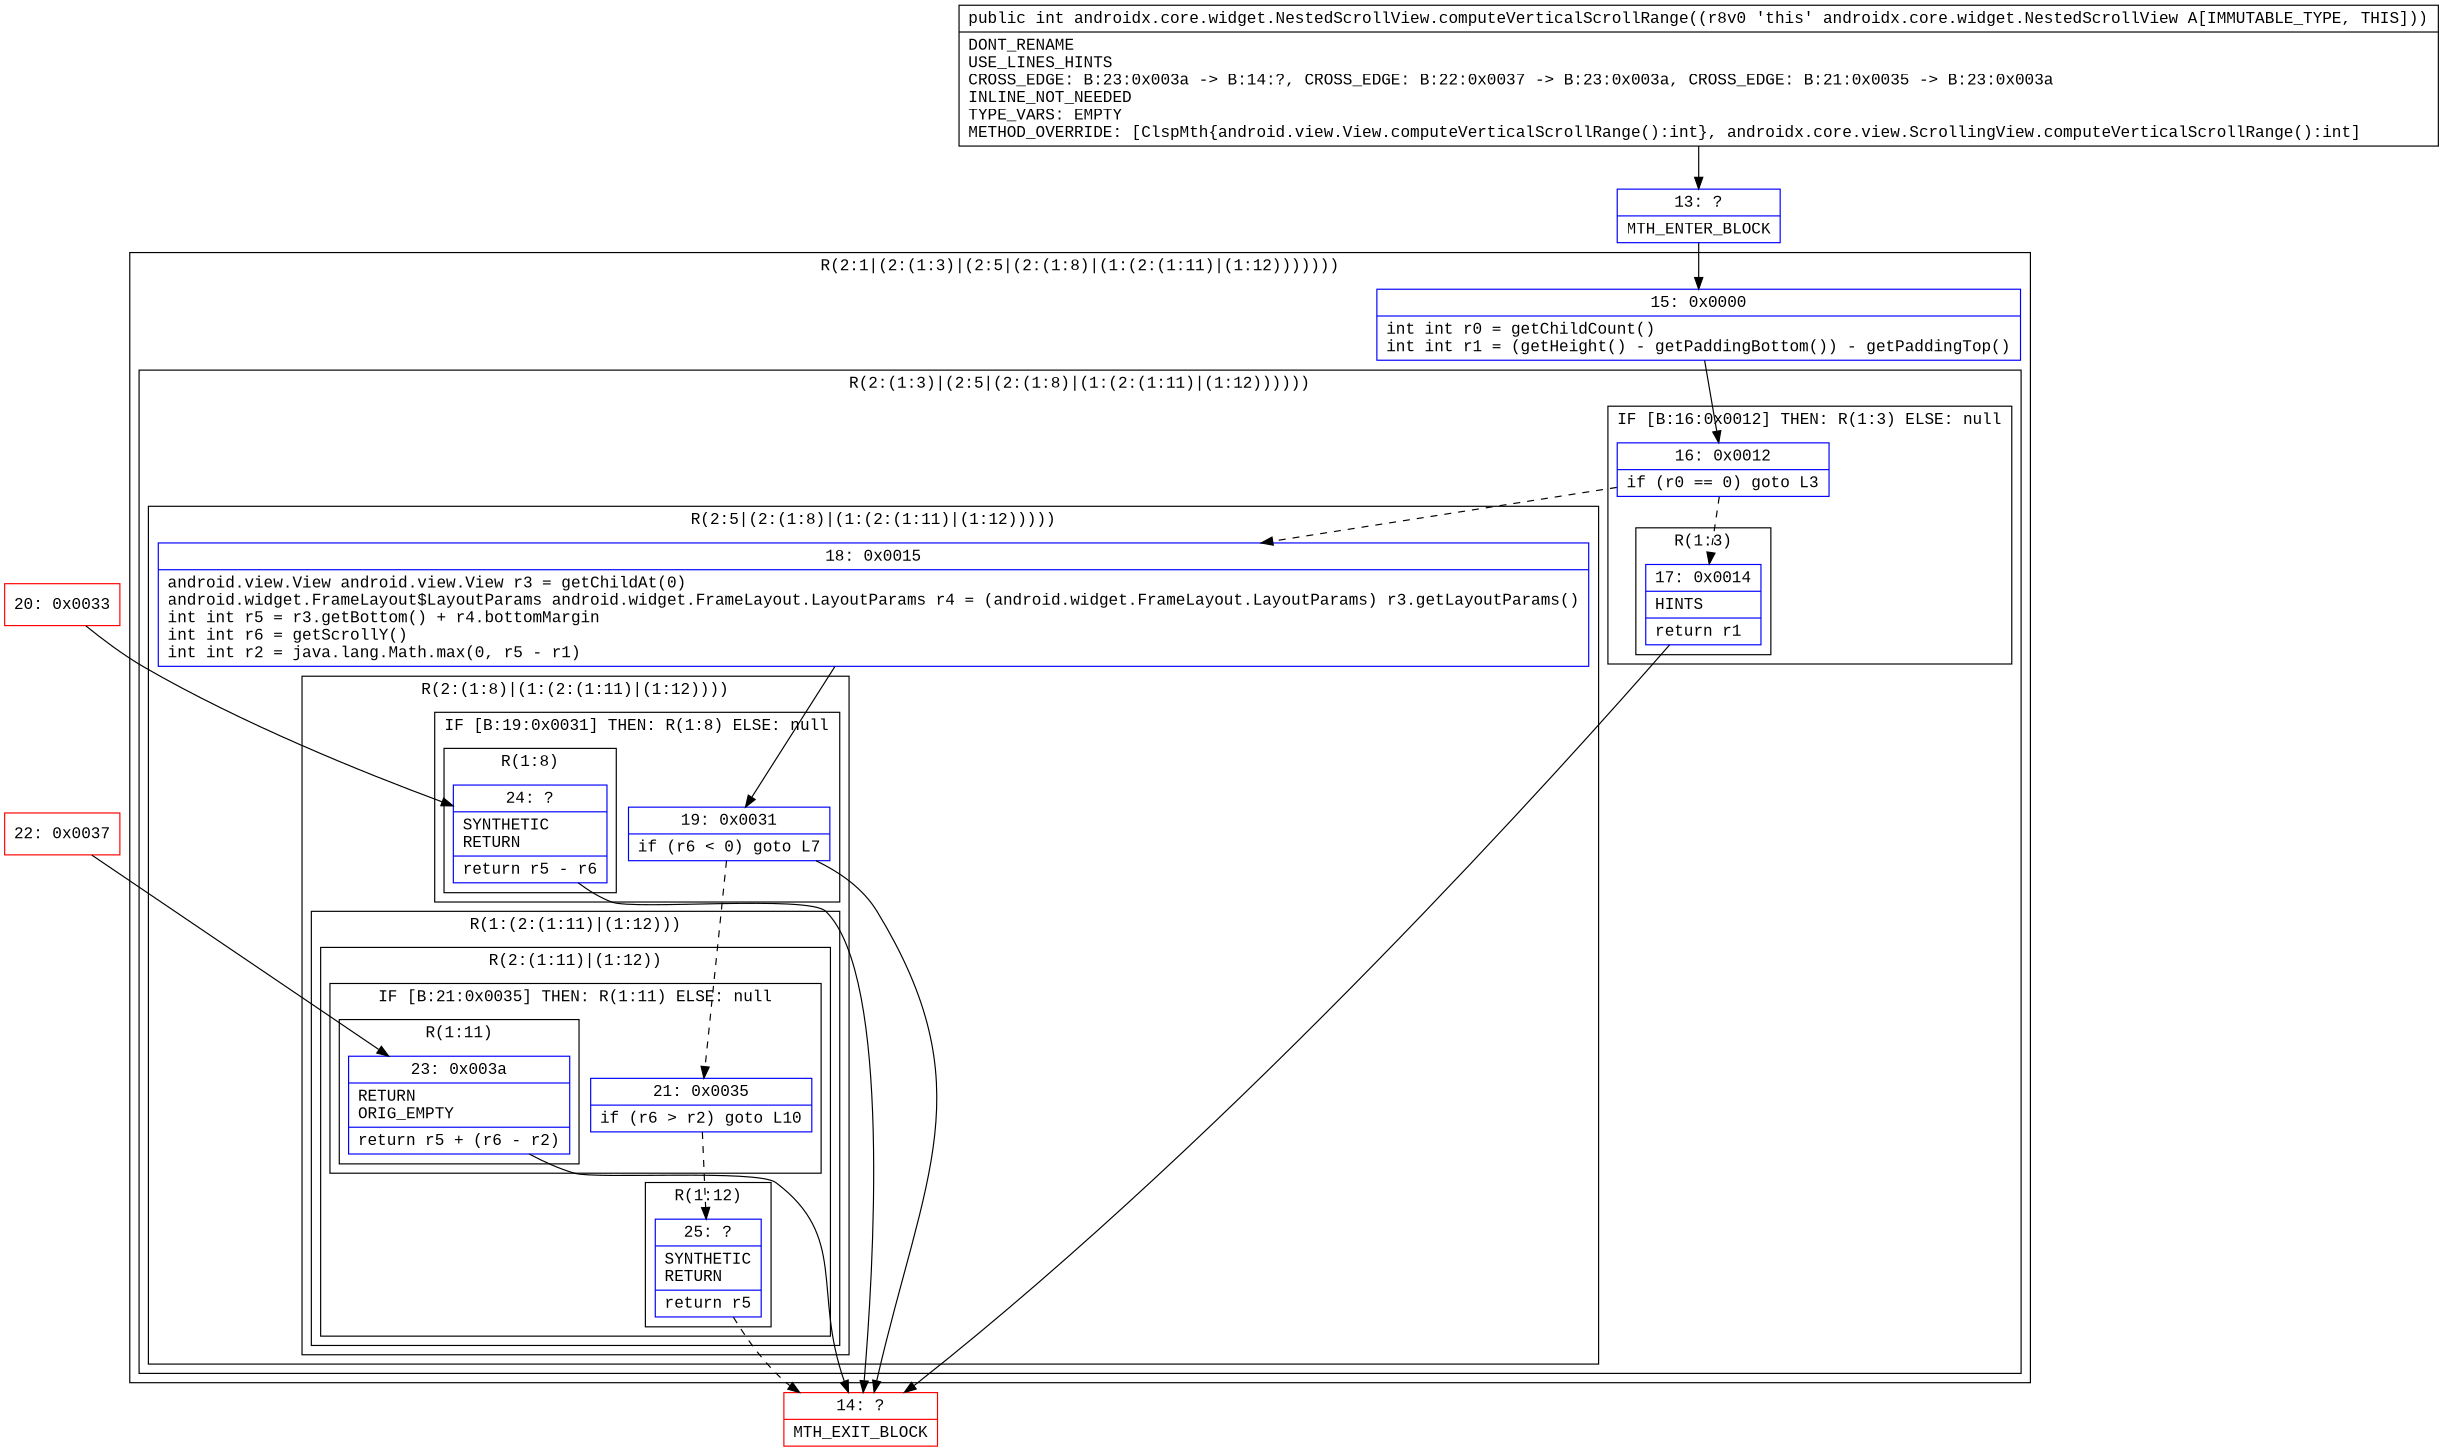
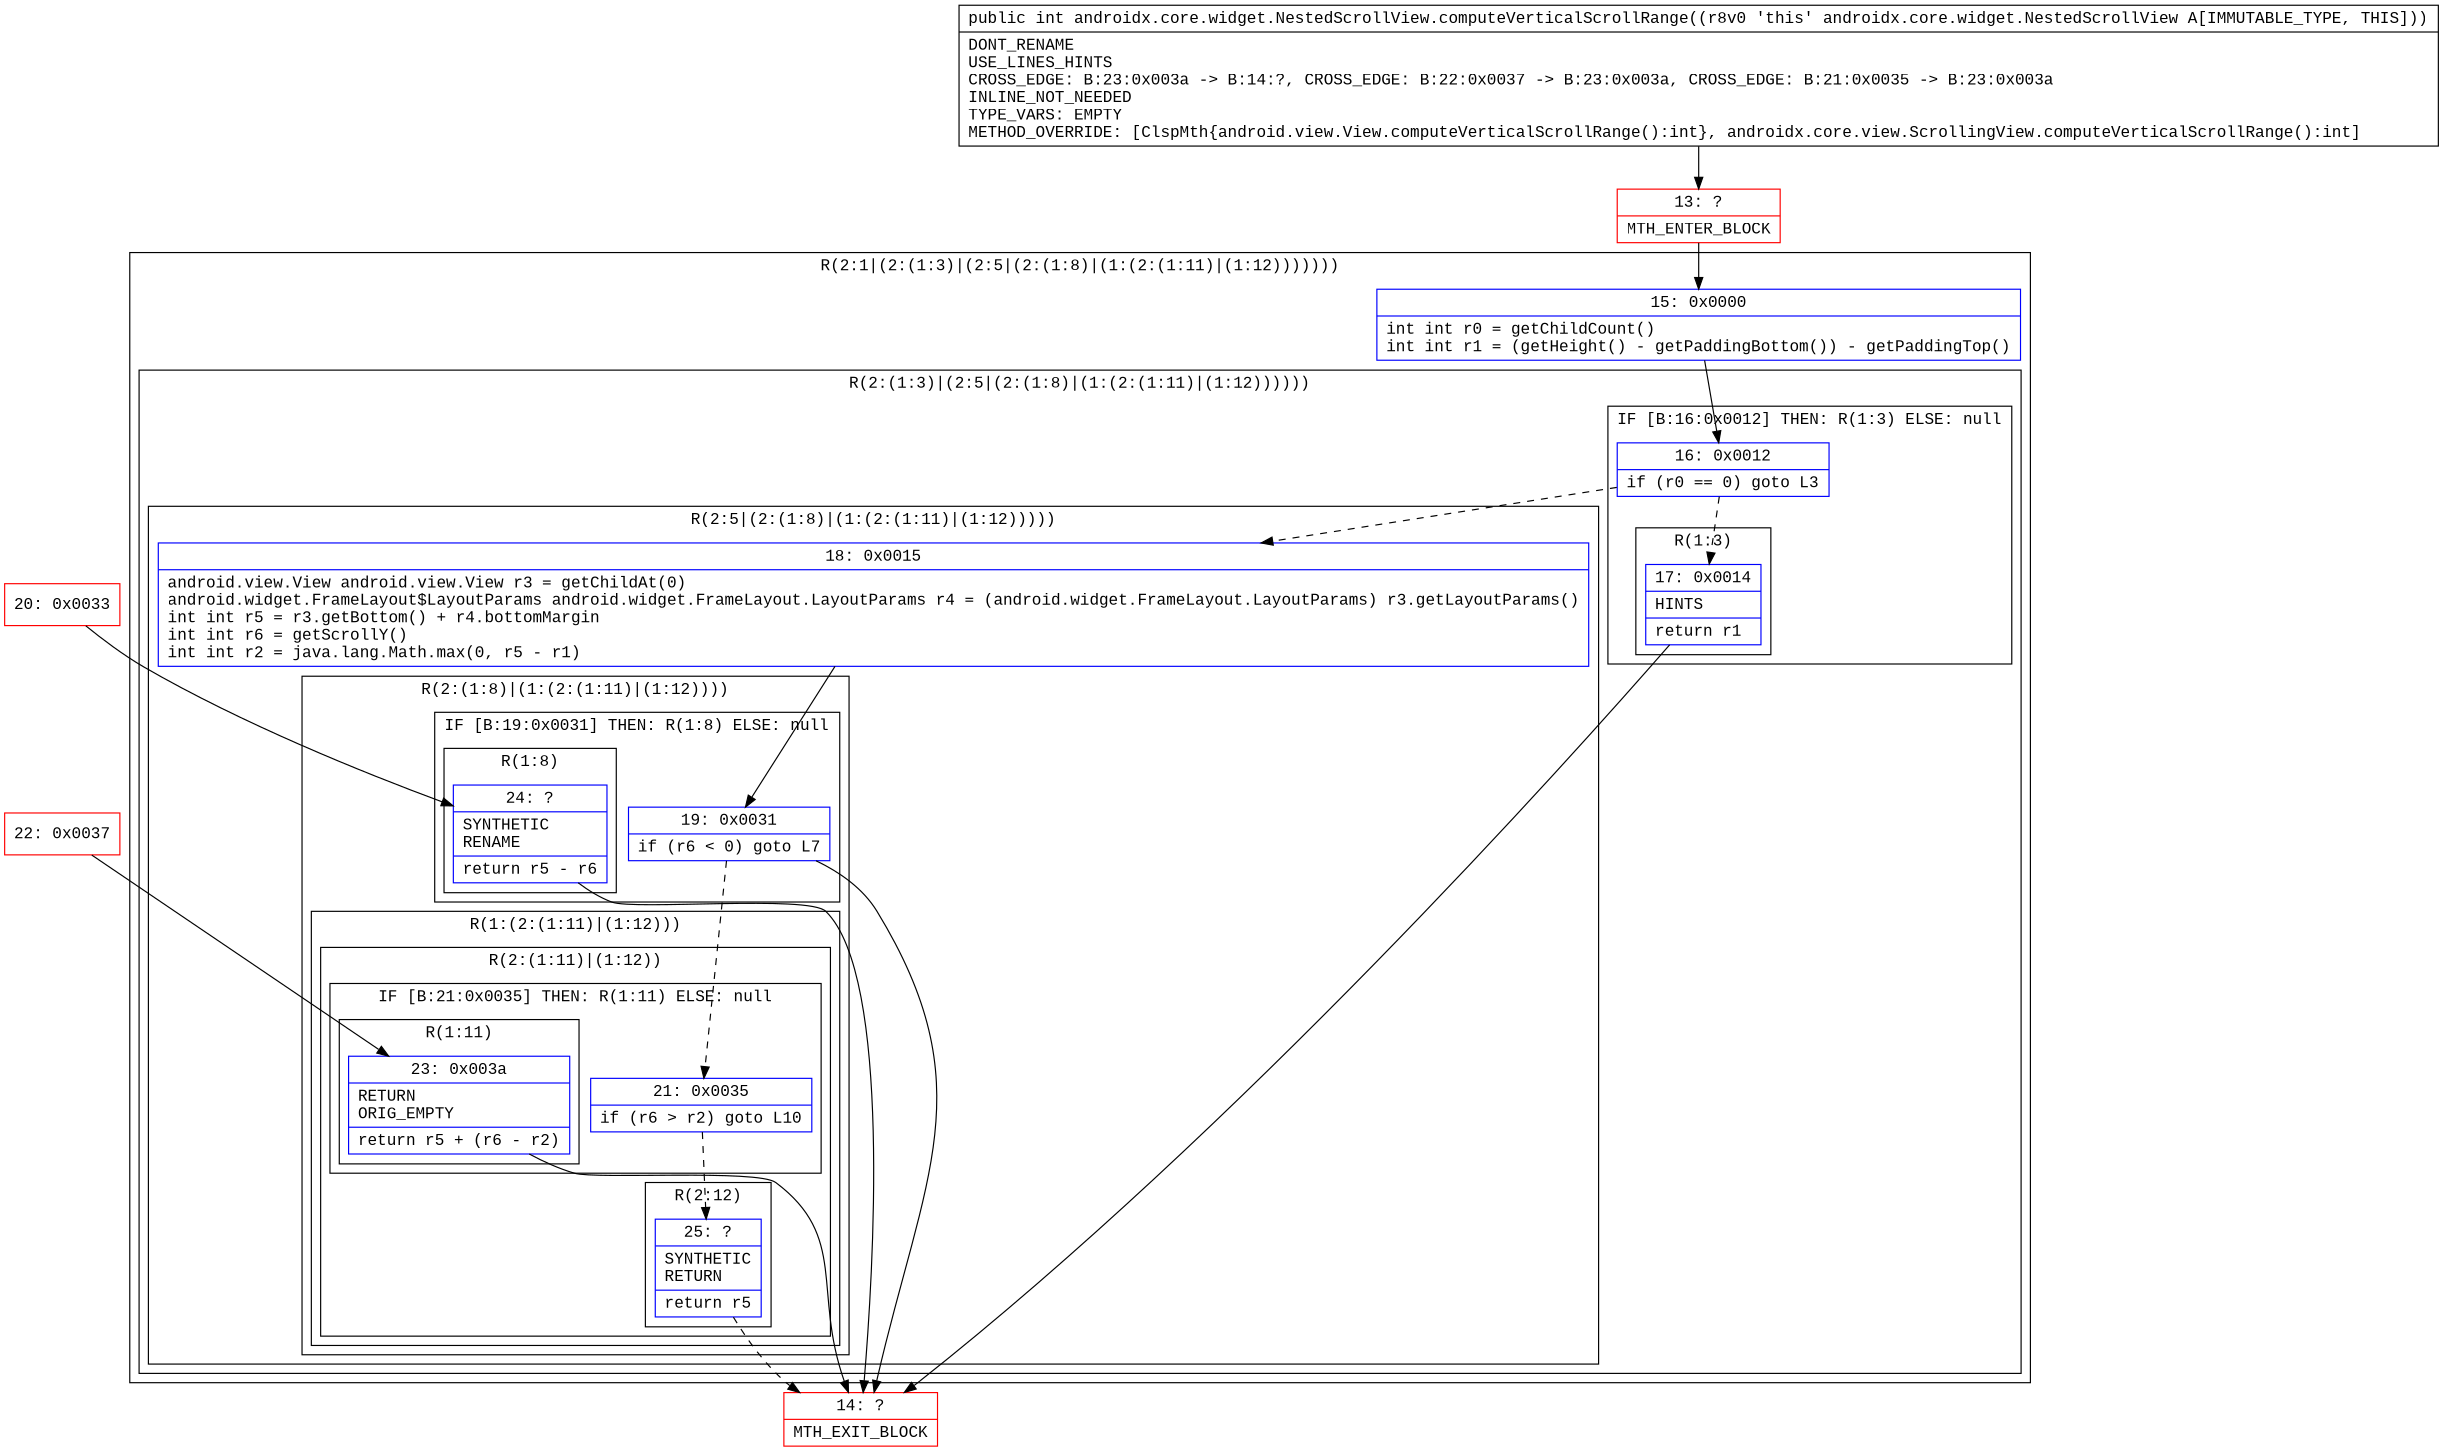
(1699, 216) -> (1699, 216)
(492, 842) -> (492, 842)
(708, 1196) -> (708, 1196)
